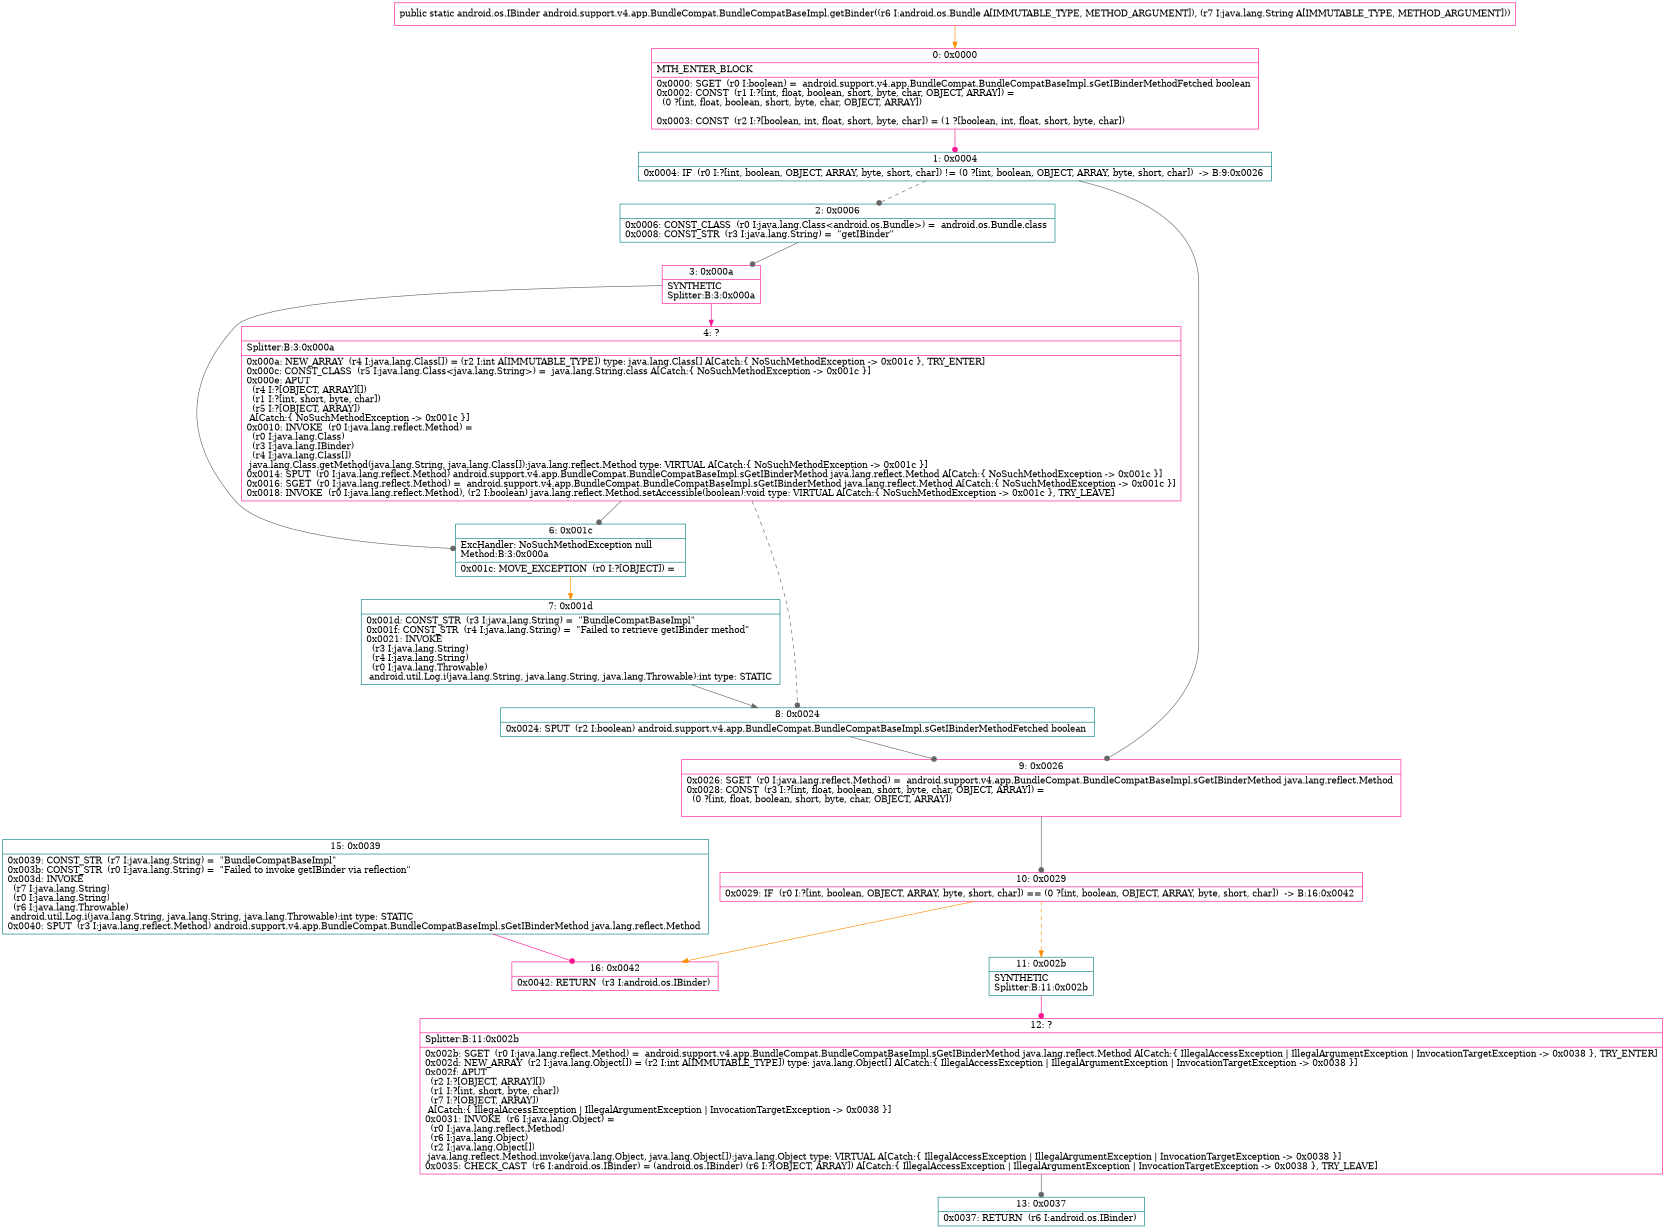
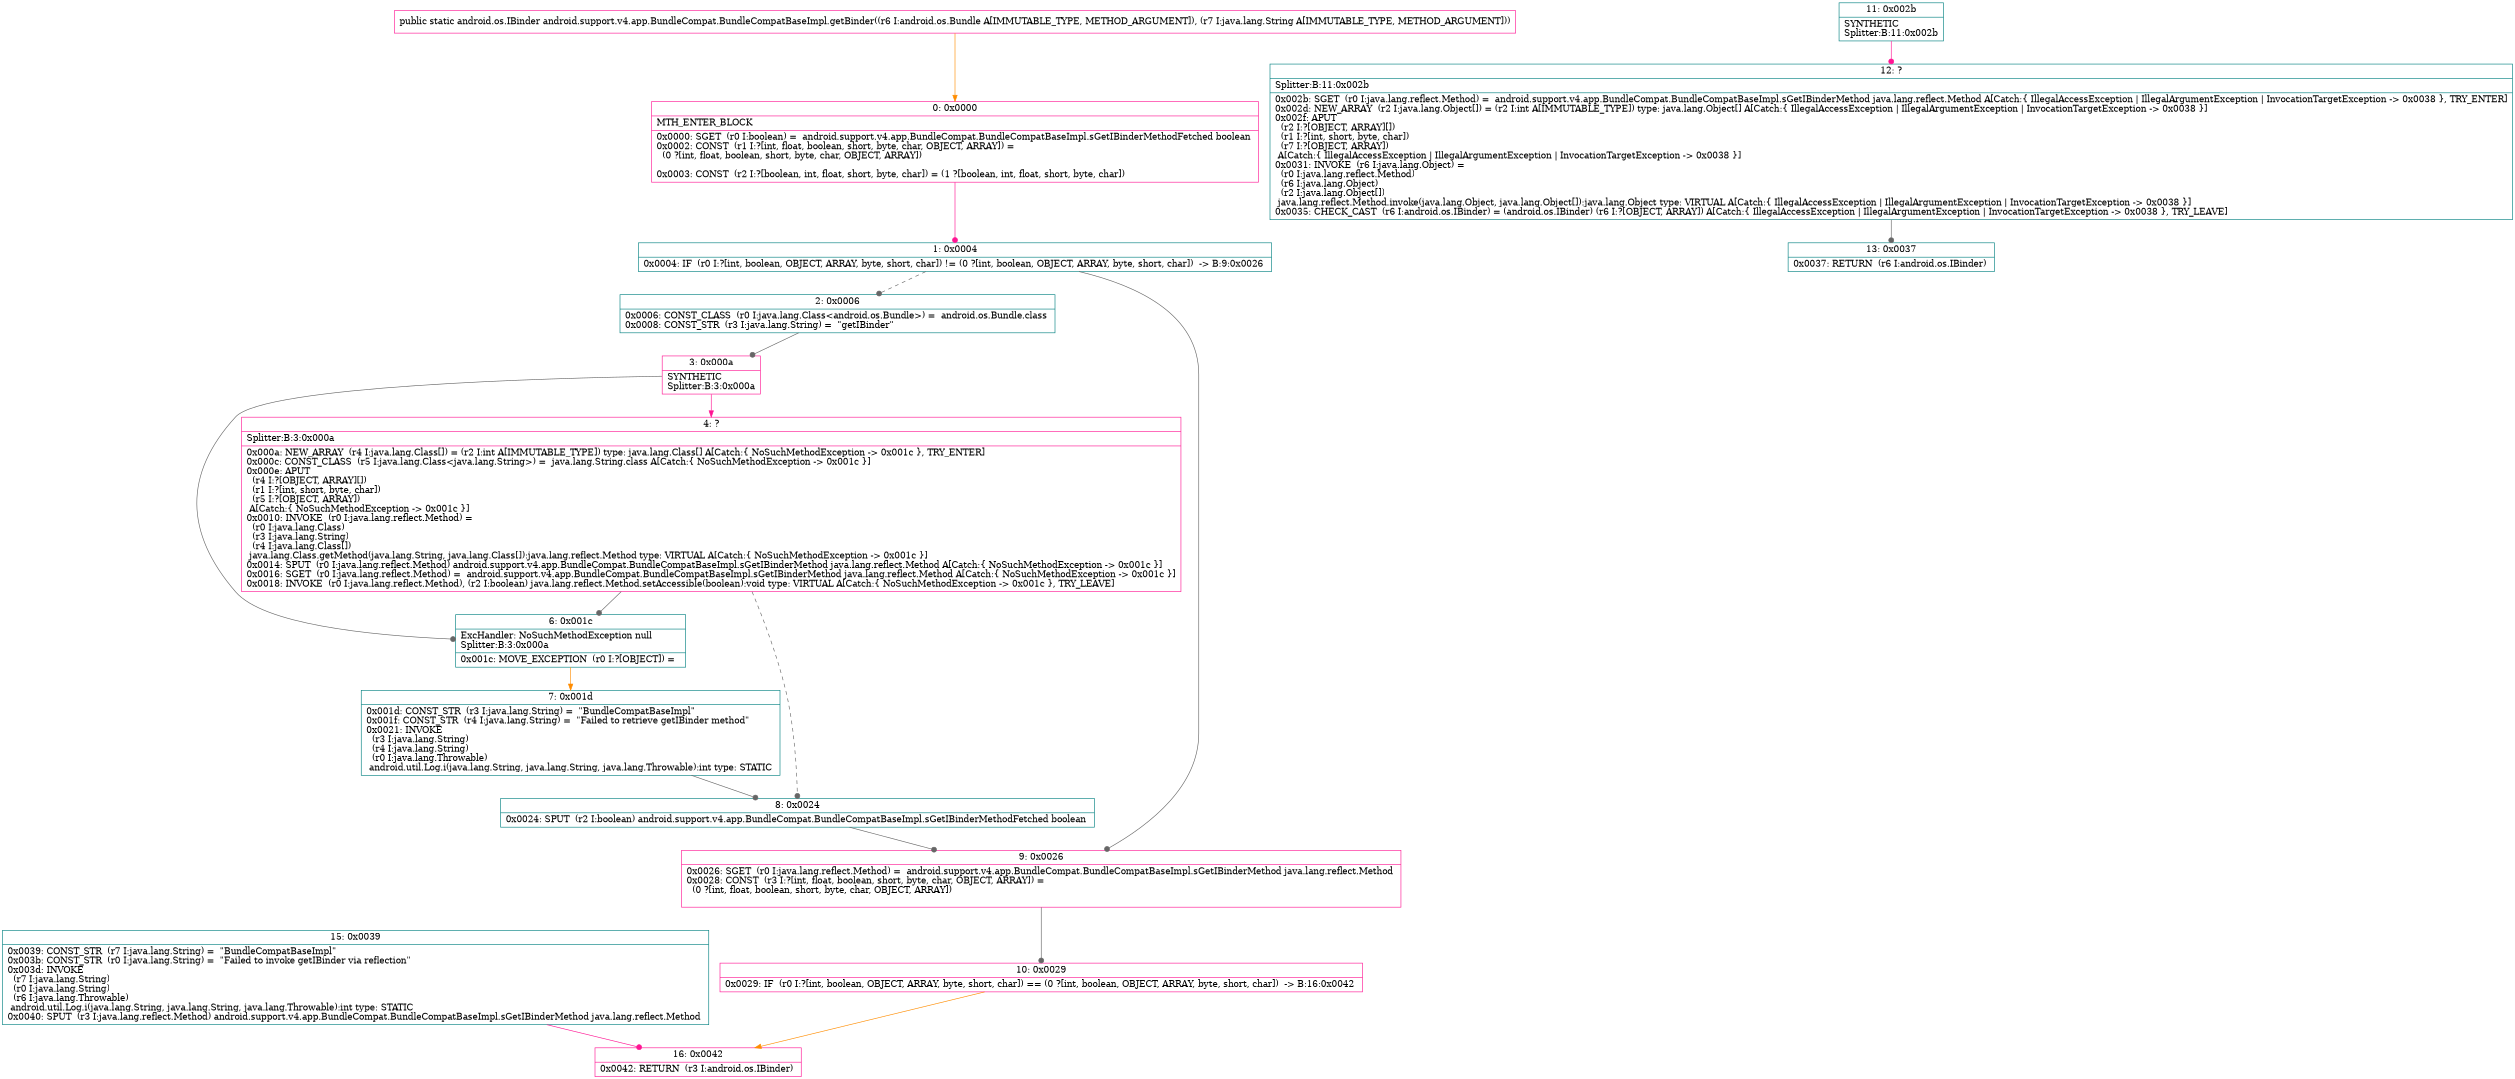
(300, 447) -> (298, 537)
(505, 555) -> (505, 645)
(722, 695) -> (722, 786)
(1041, 926) -> none
(1041, 1096) -> (1891, 142)
